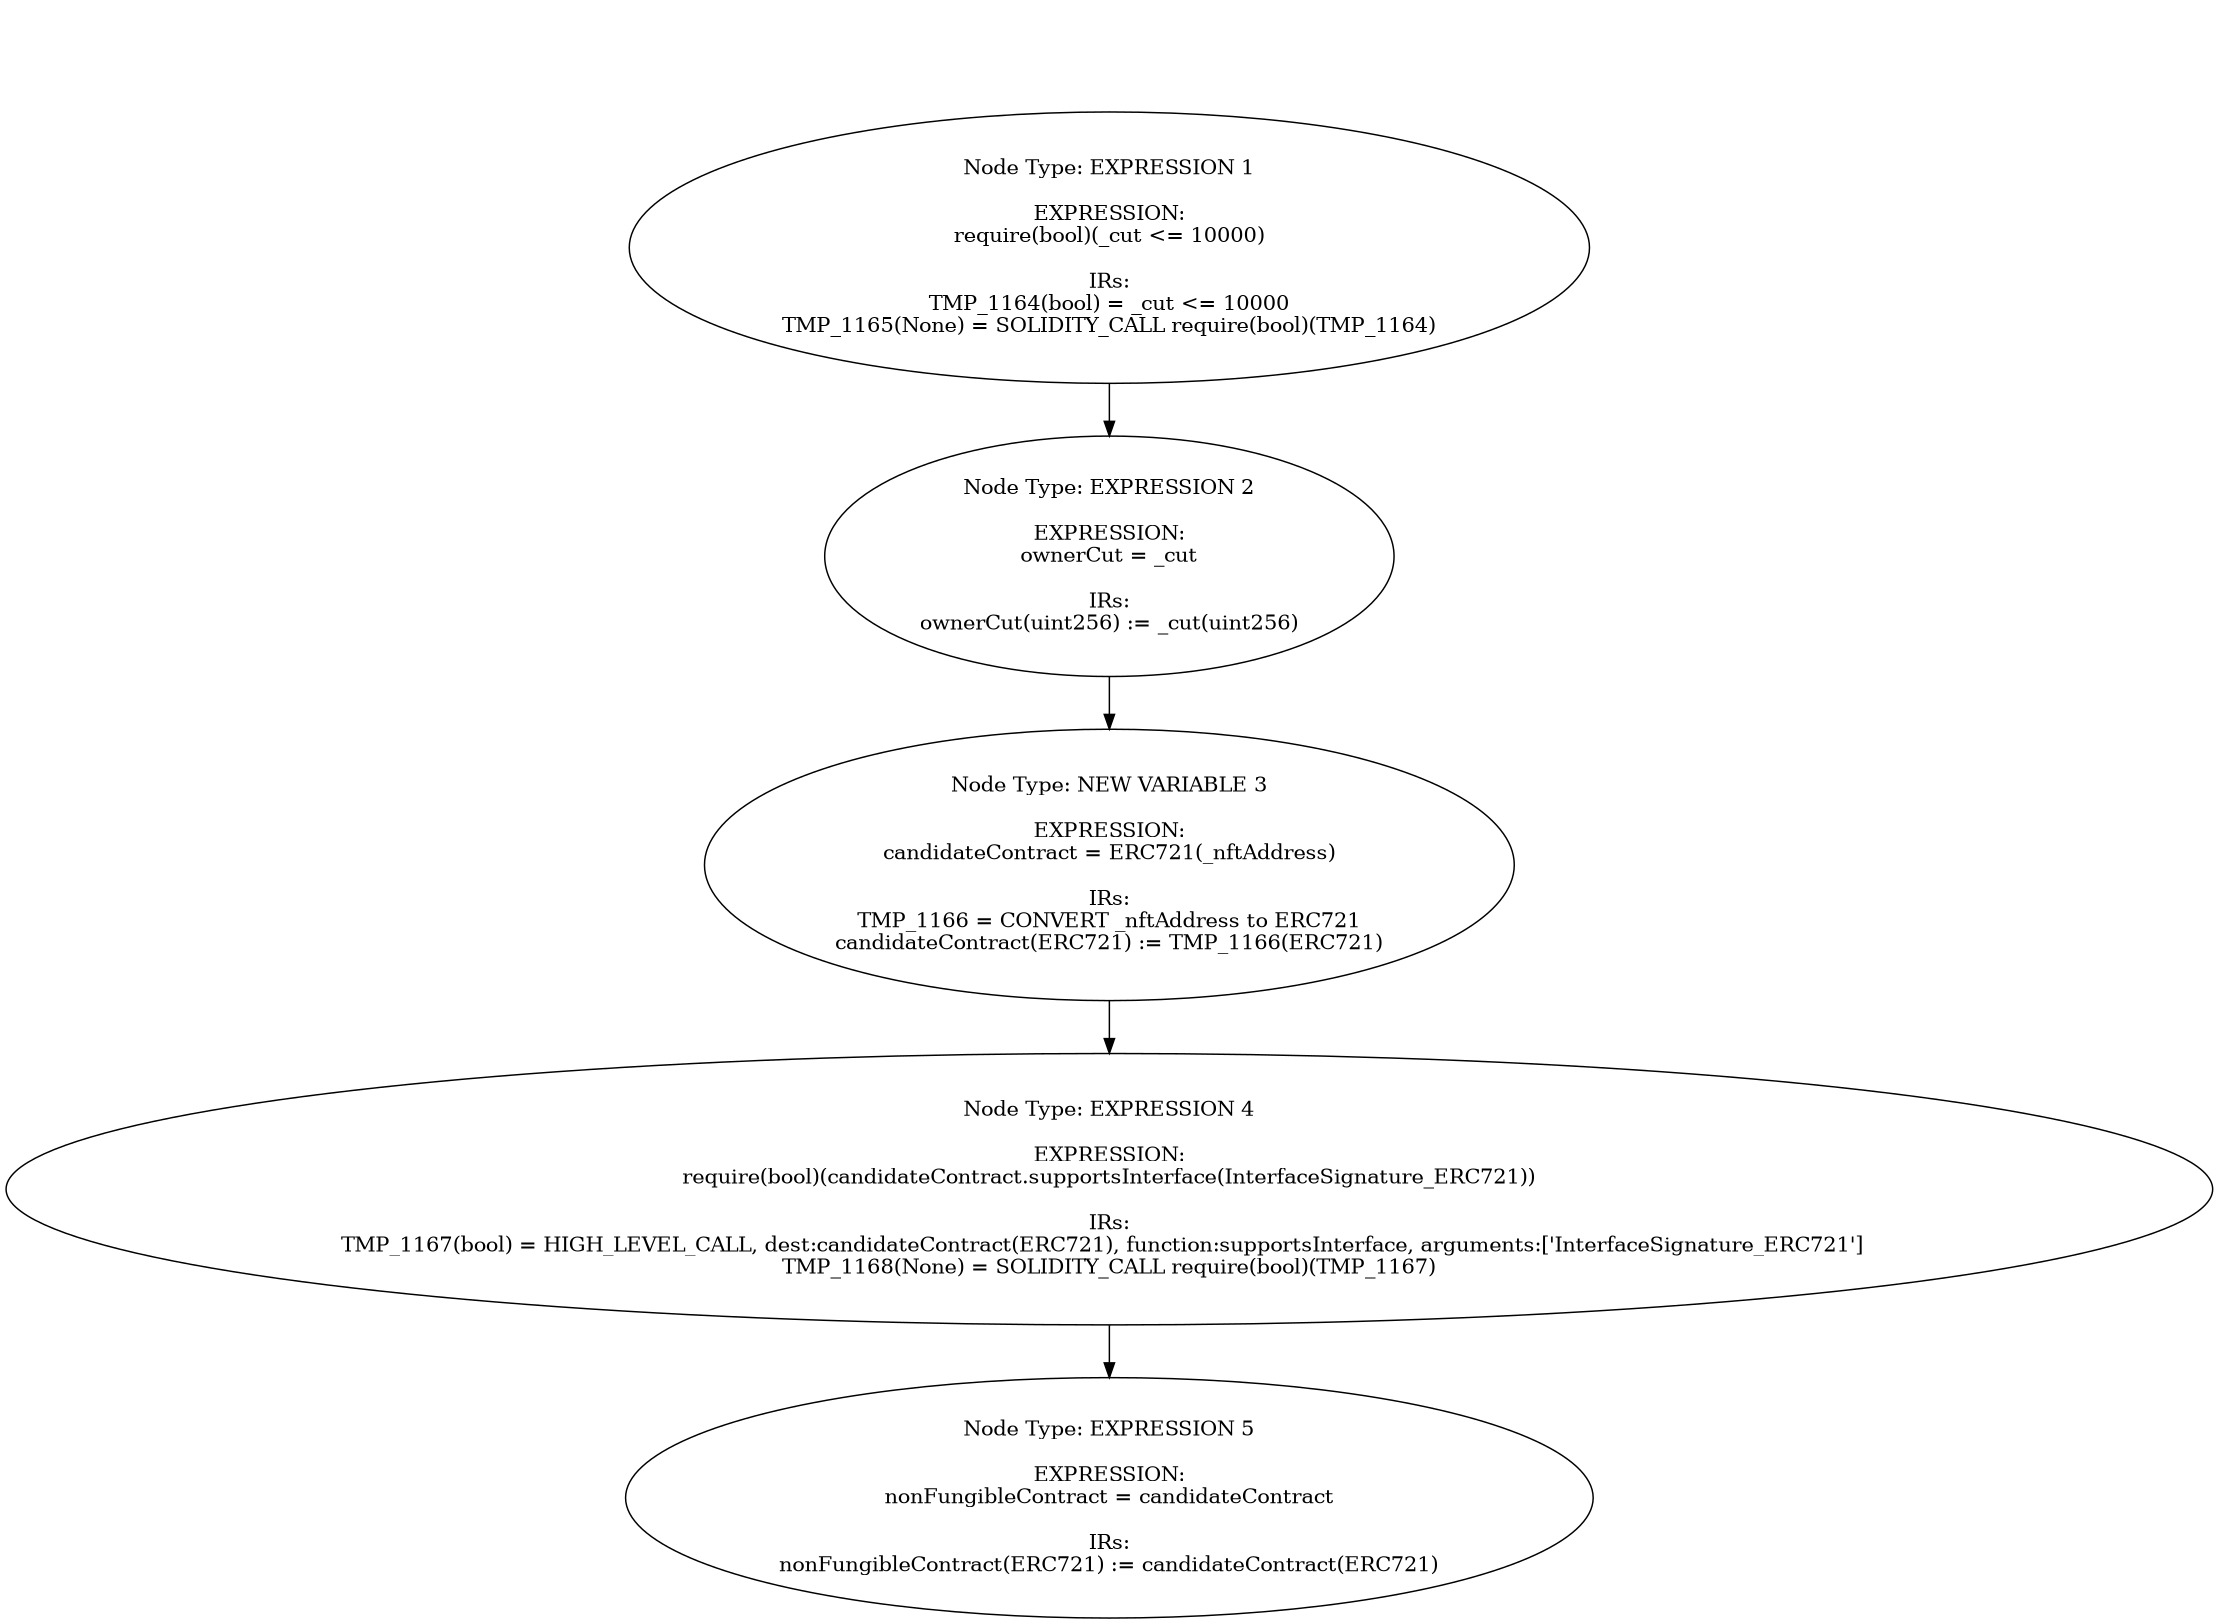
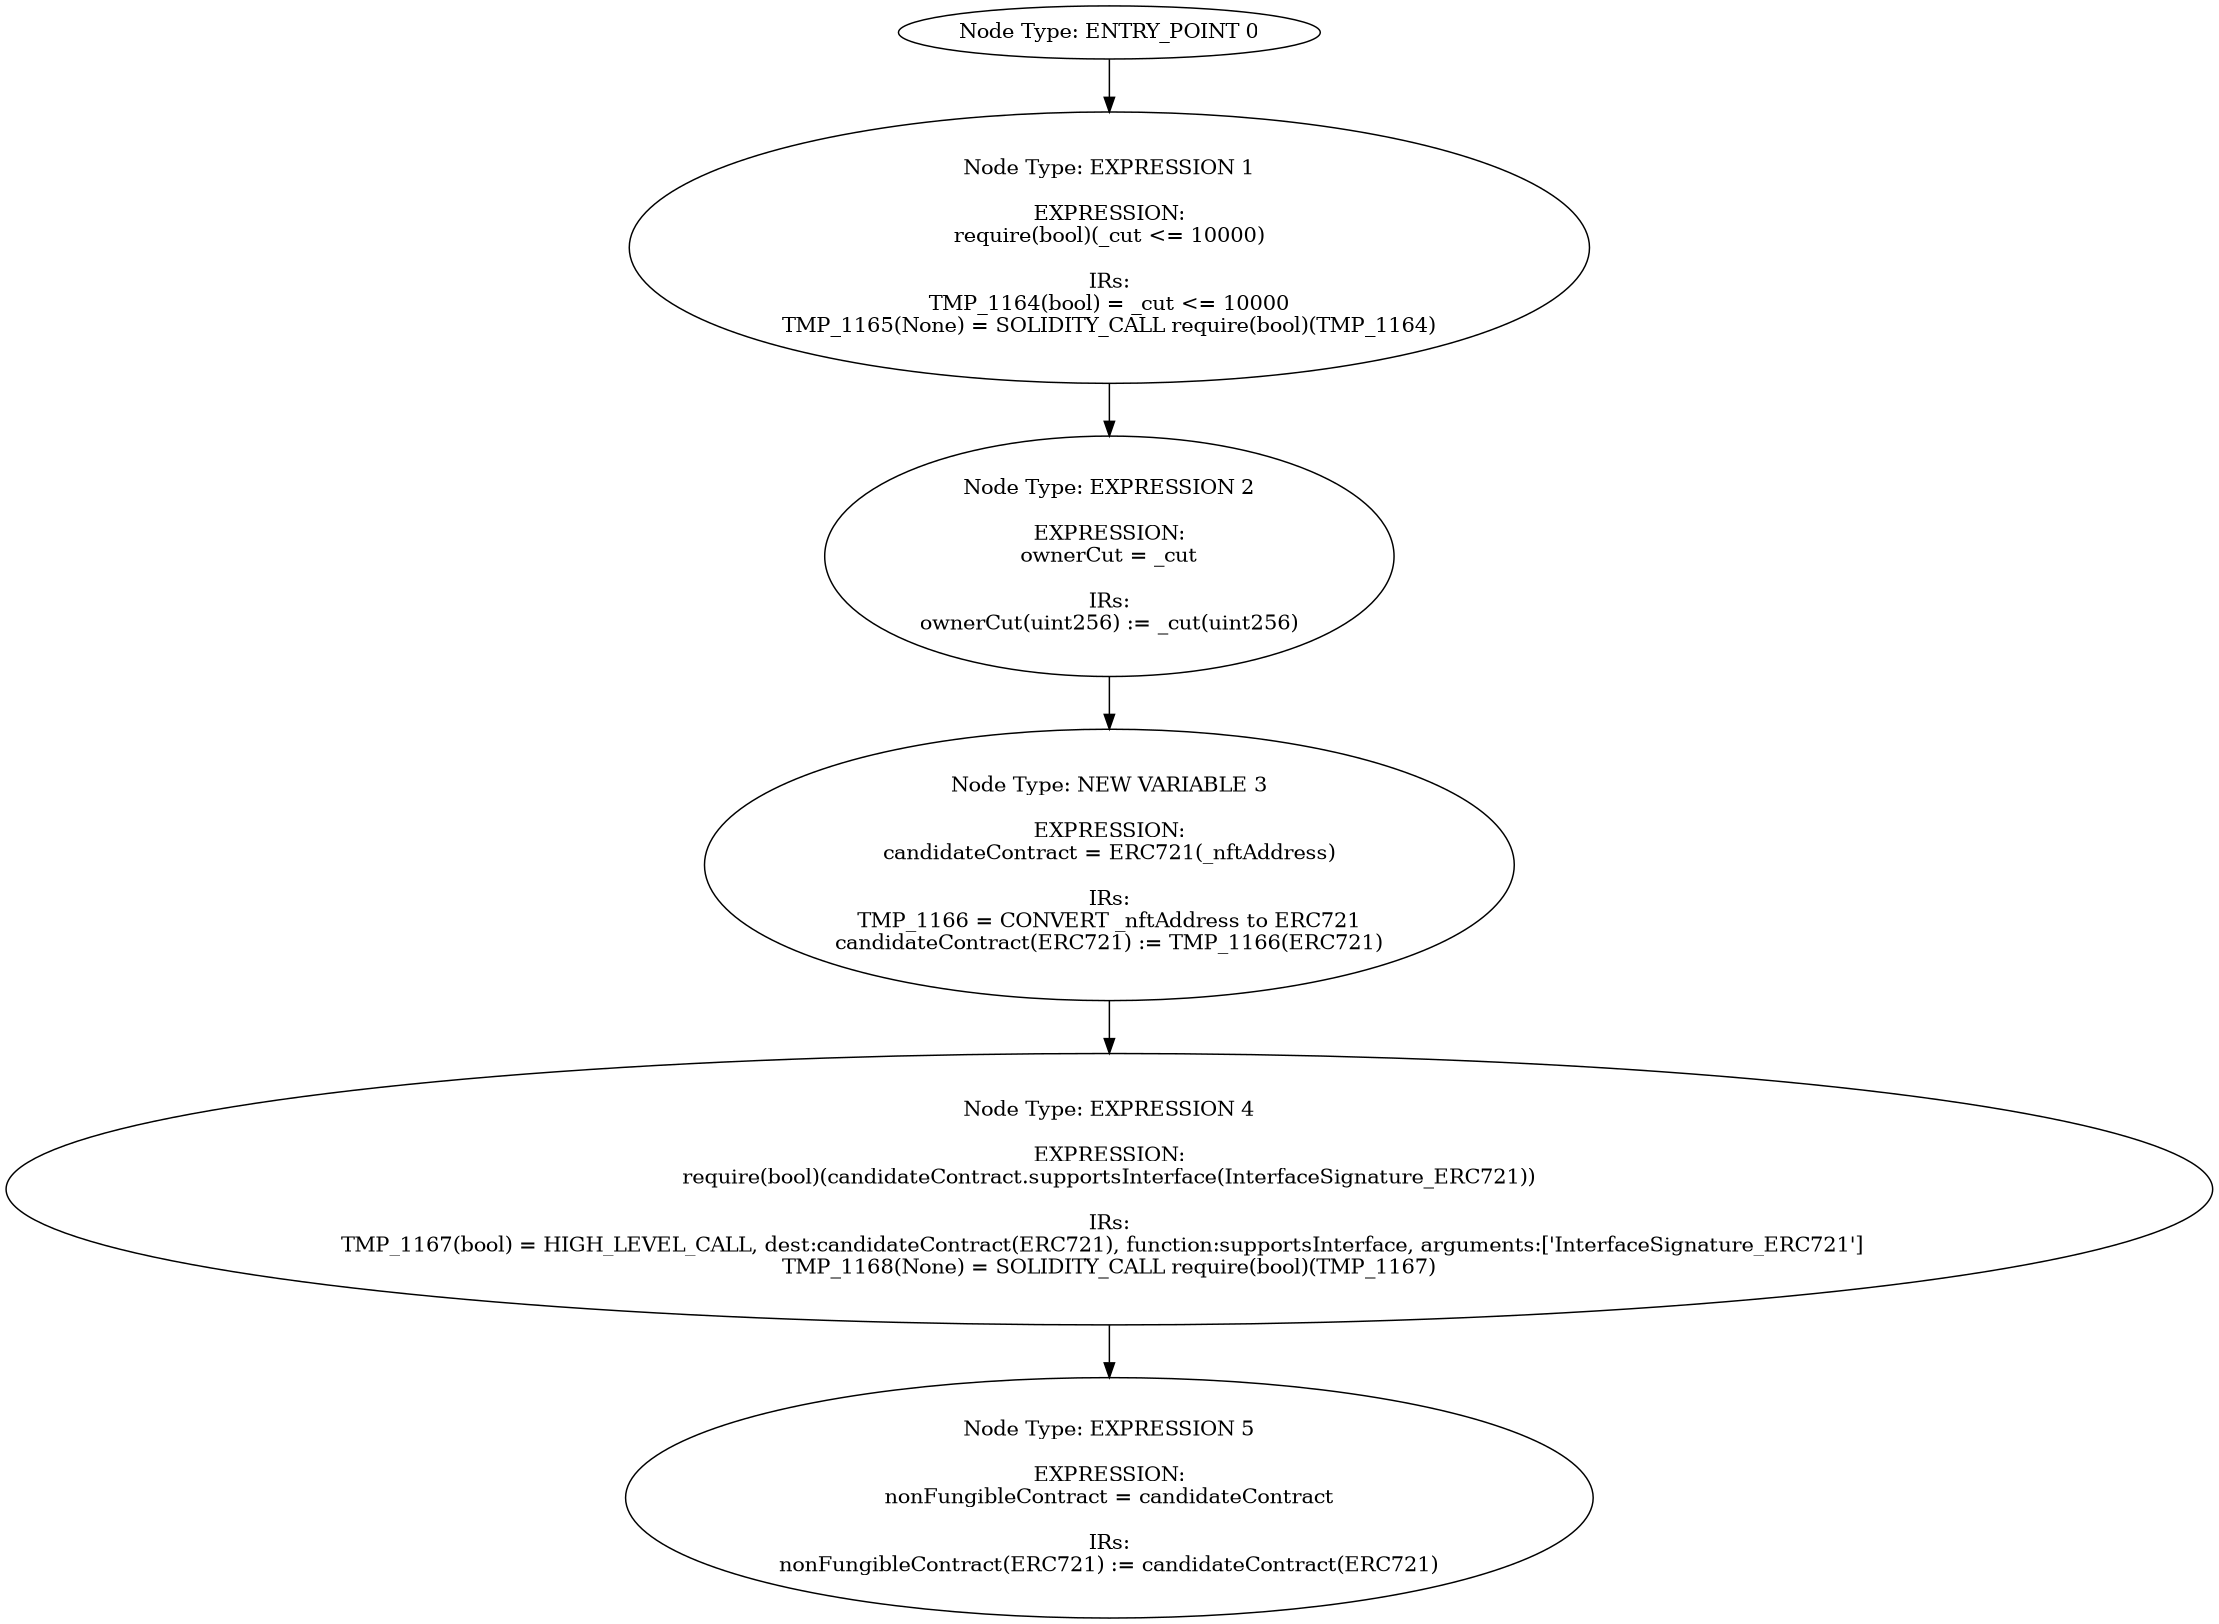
none -> (1109, 32)
